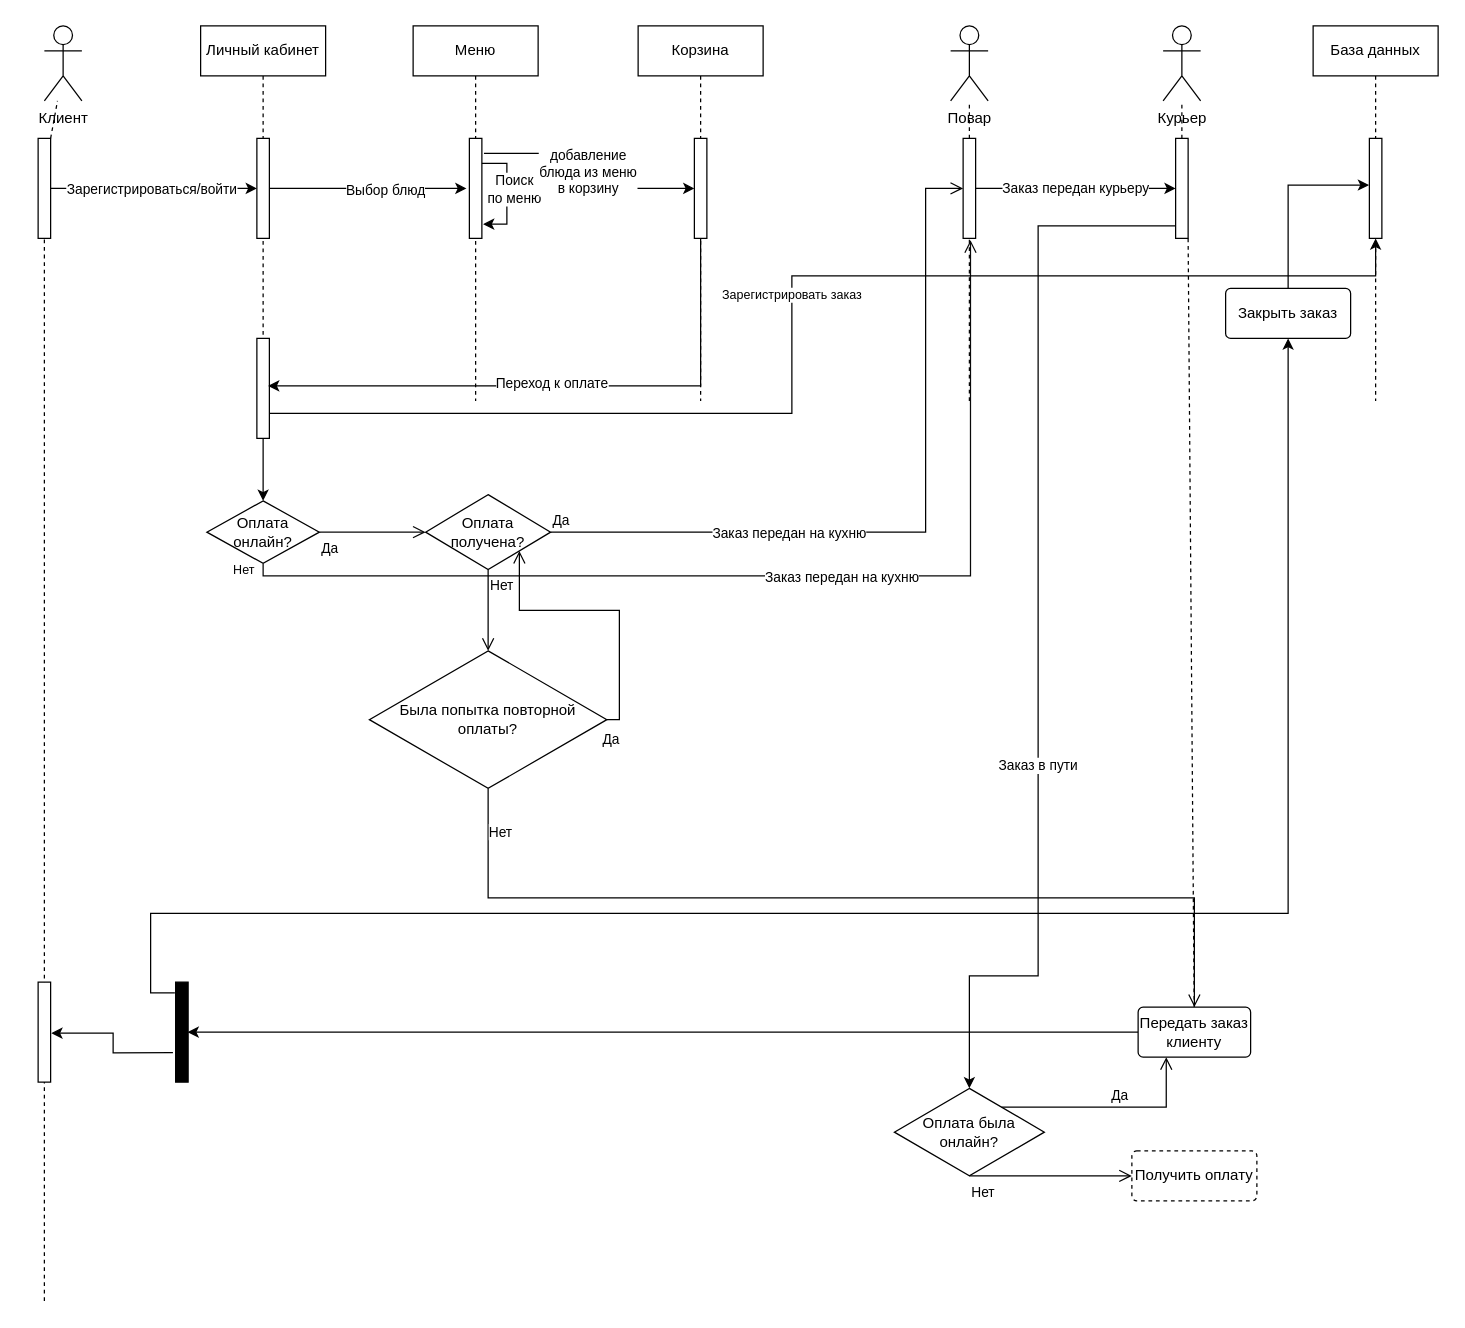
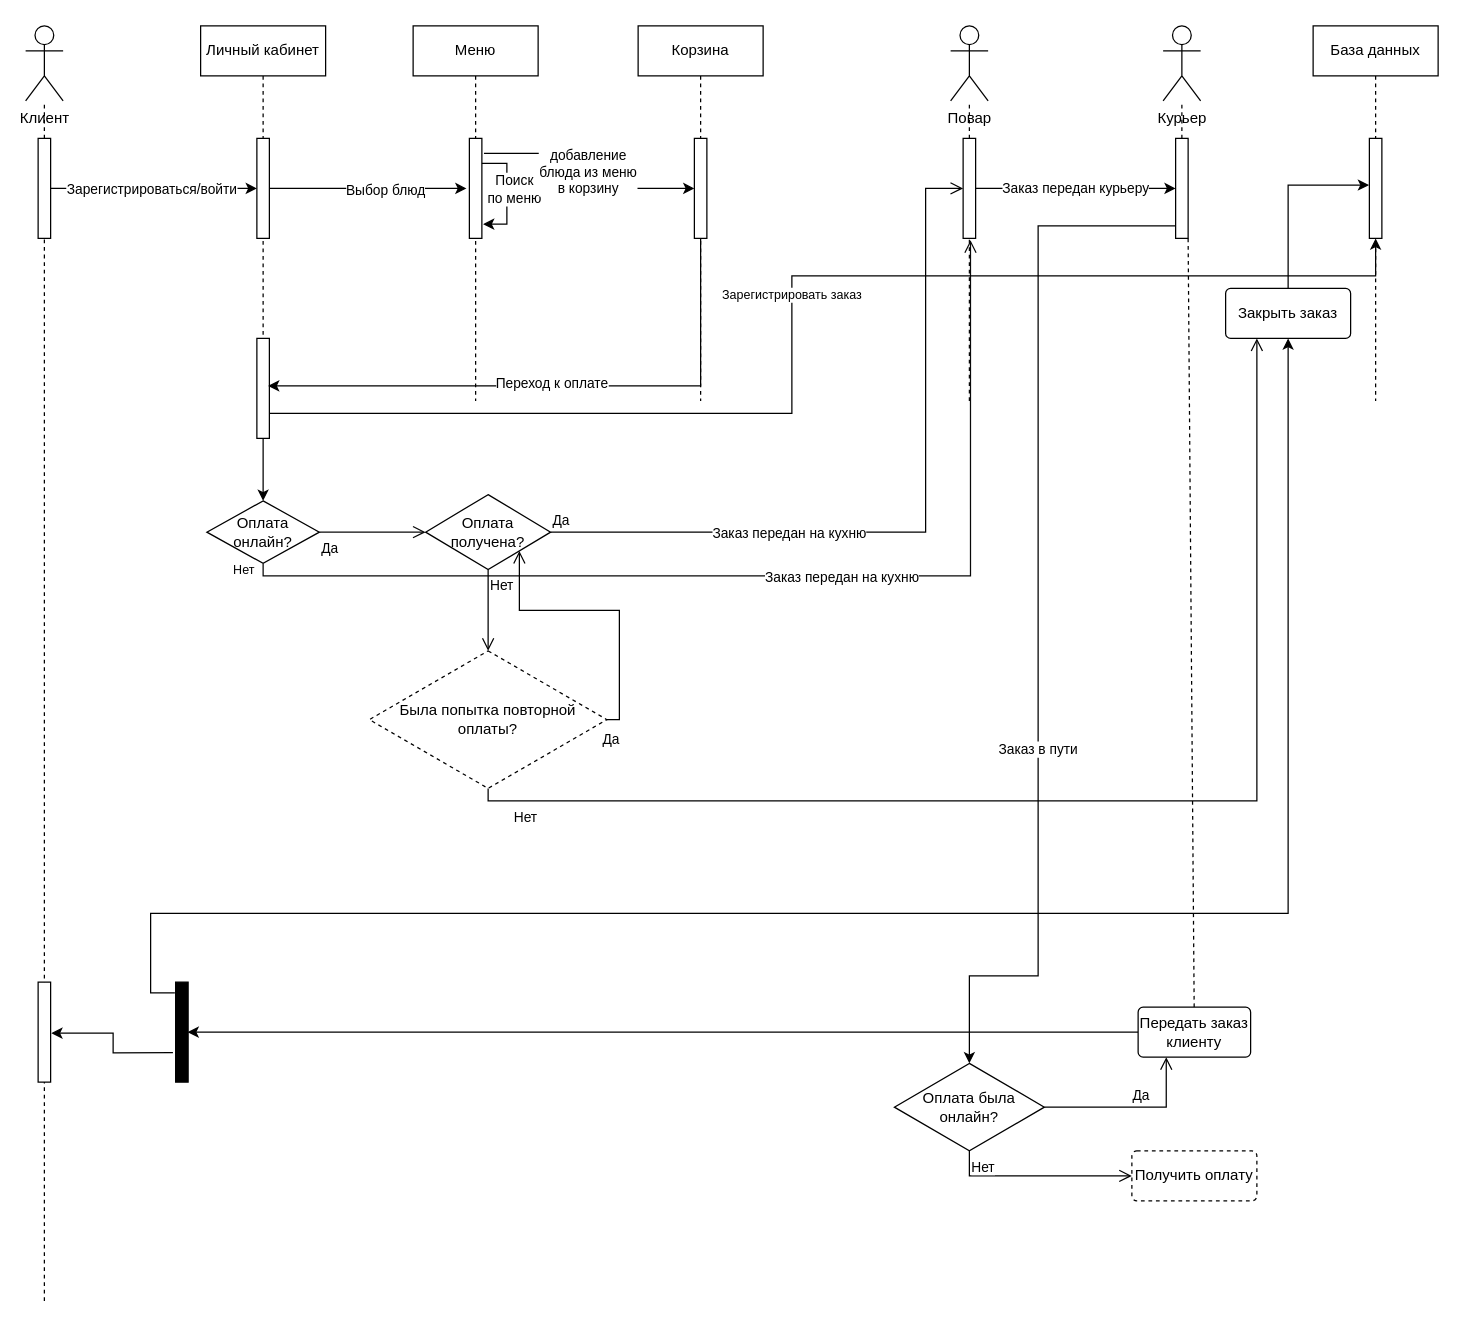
(63, 63) -> (44, 63)
(488, 719) -> (488, 719)
(789, 898) -> (1101, 801)
(969, 1132) -> (969, 1107)
